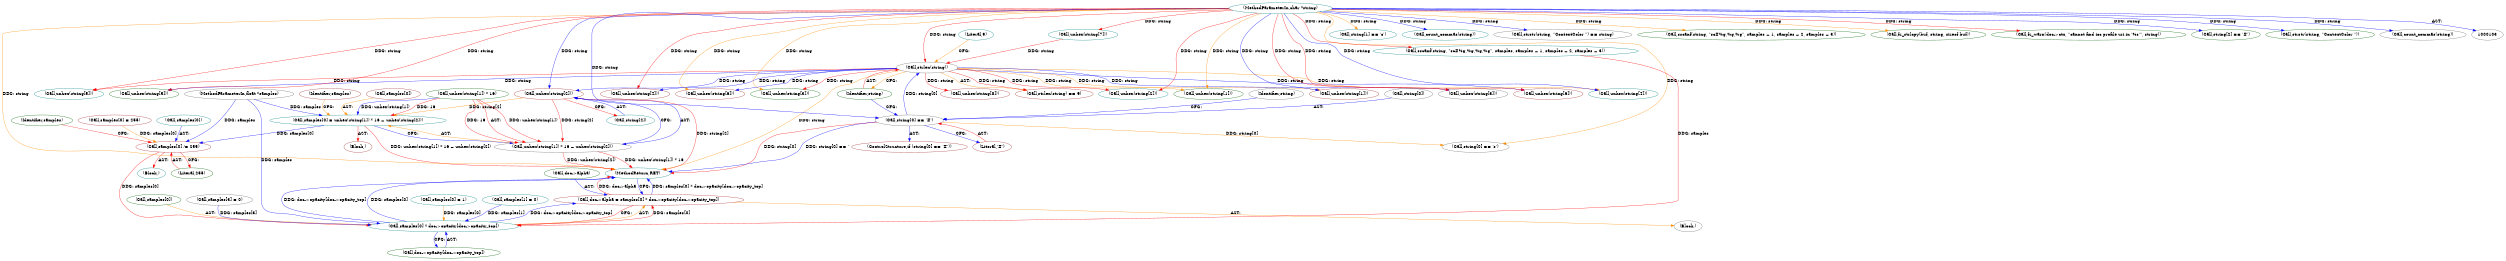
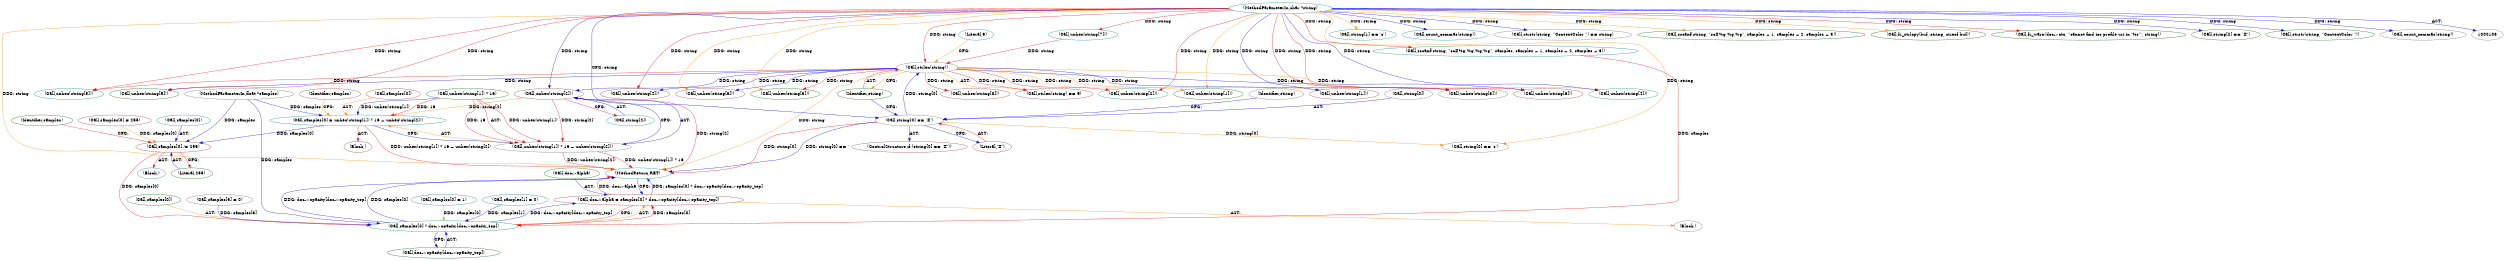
(605, 68) -> (605, 68)
(173, 164) -> (173, 164)
